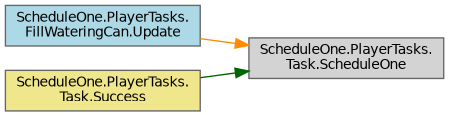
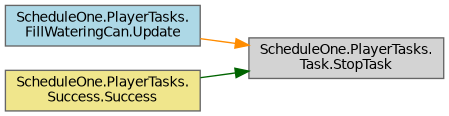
(346, 58) -> (346, 58)
(103, 91) -> (103, 91)
